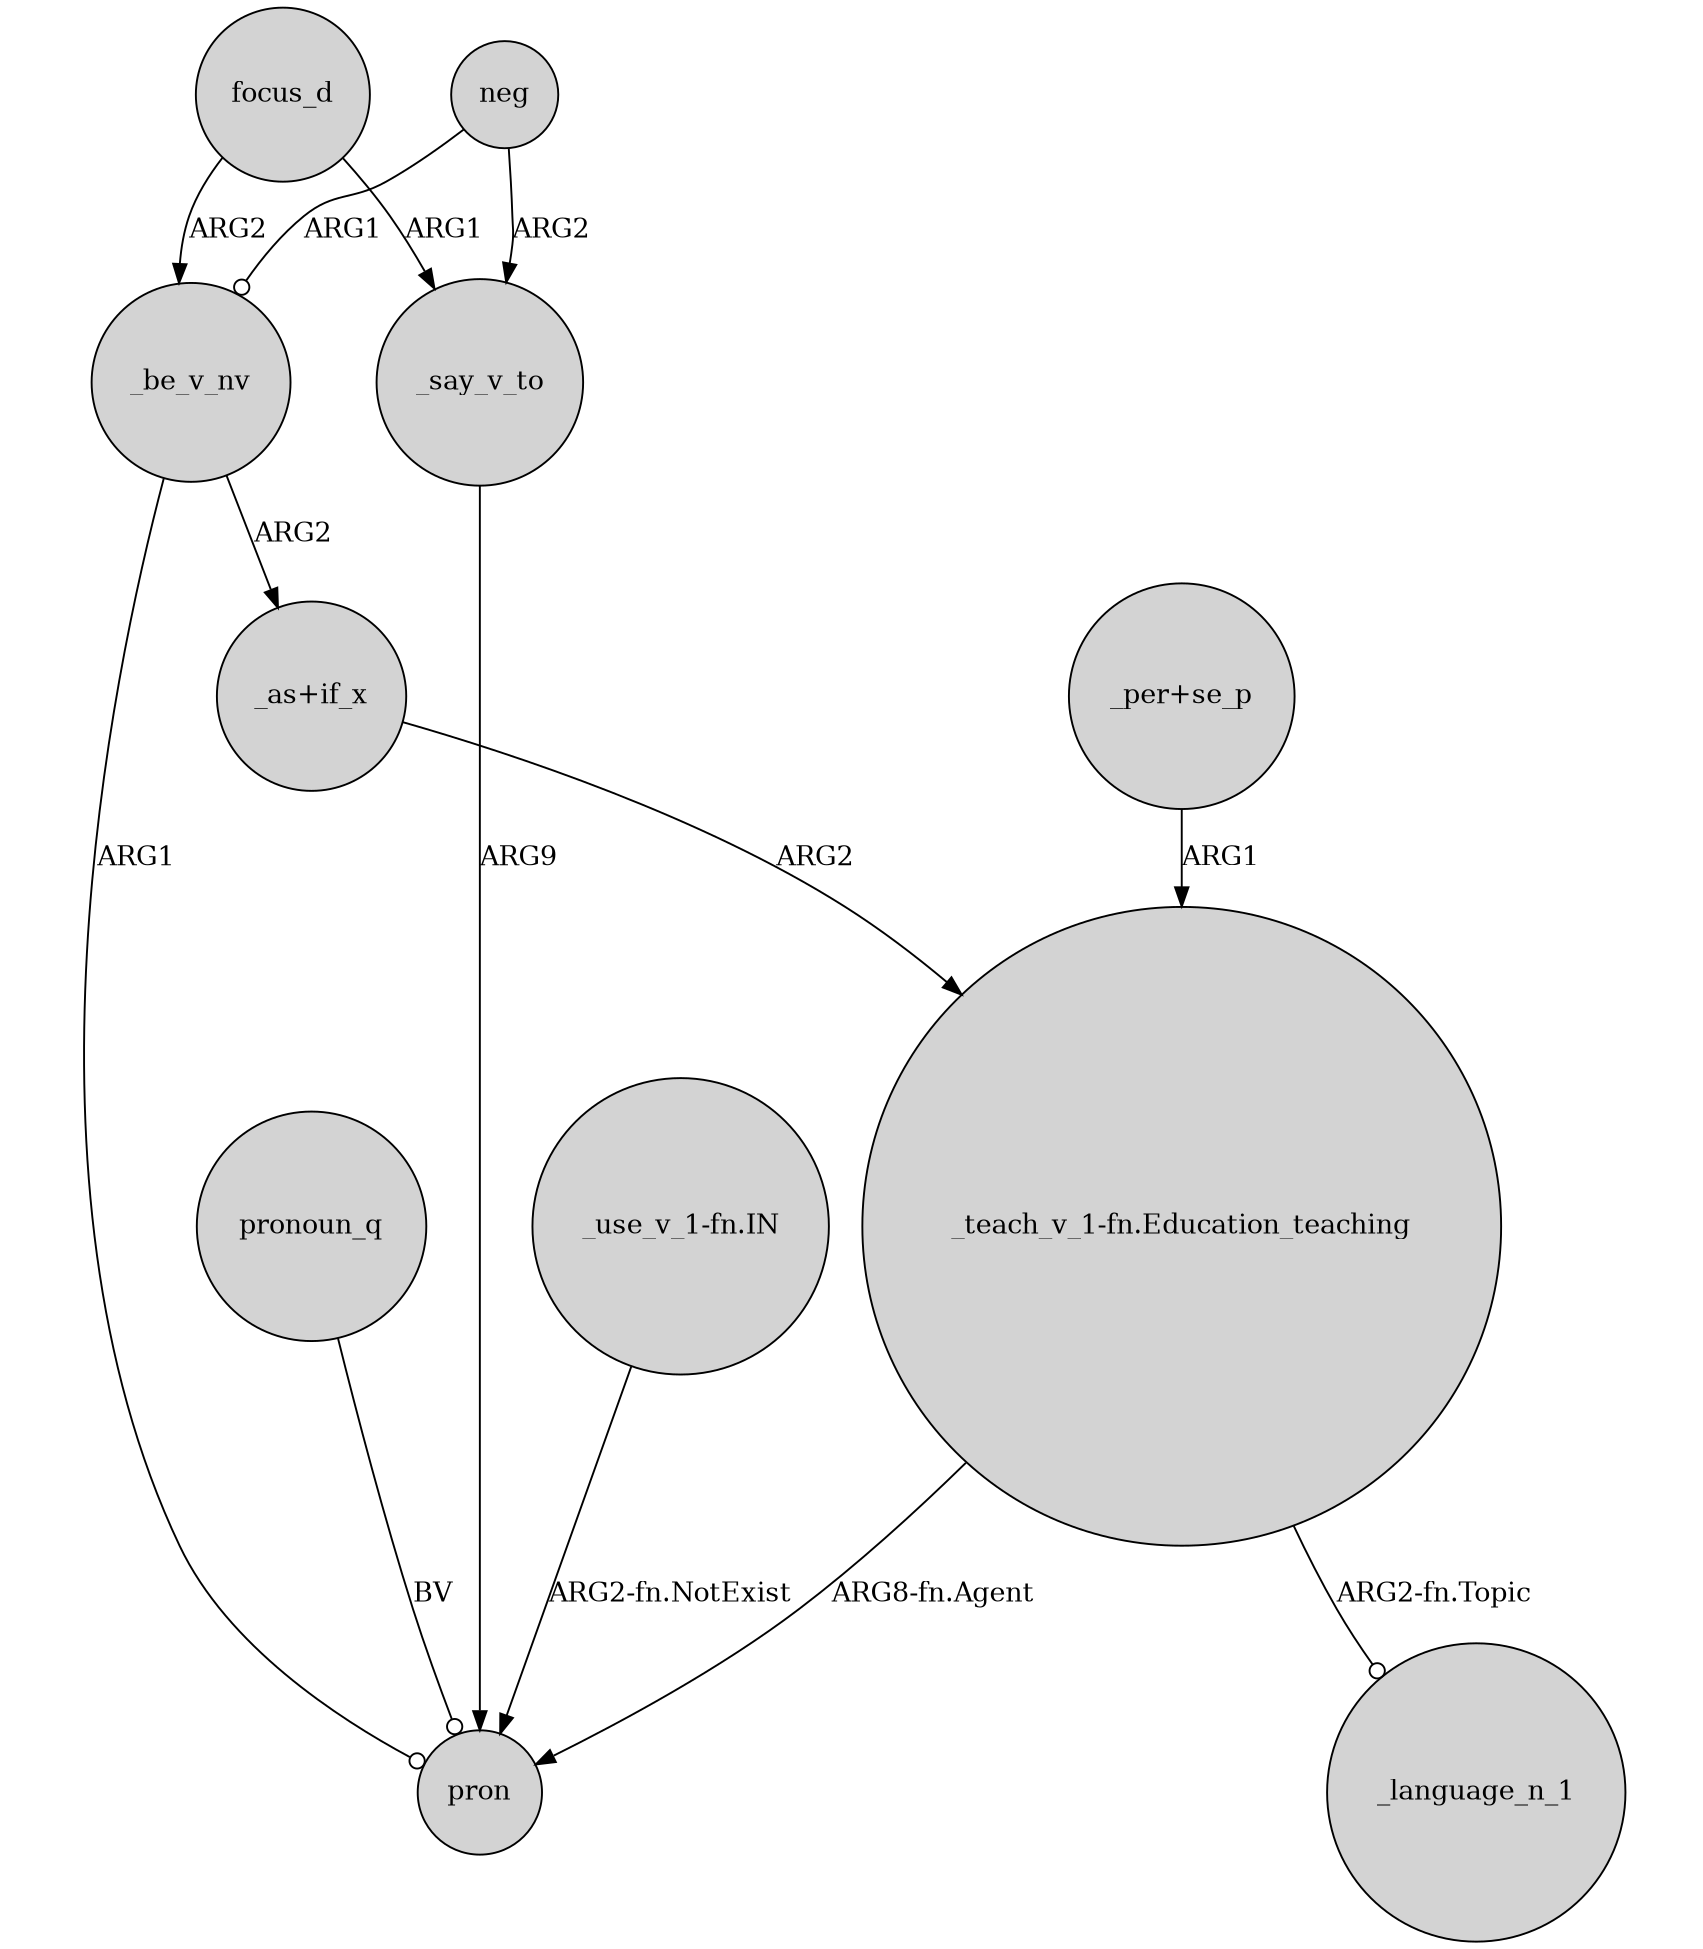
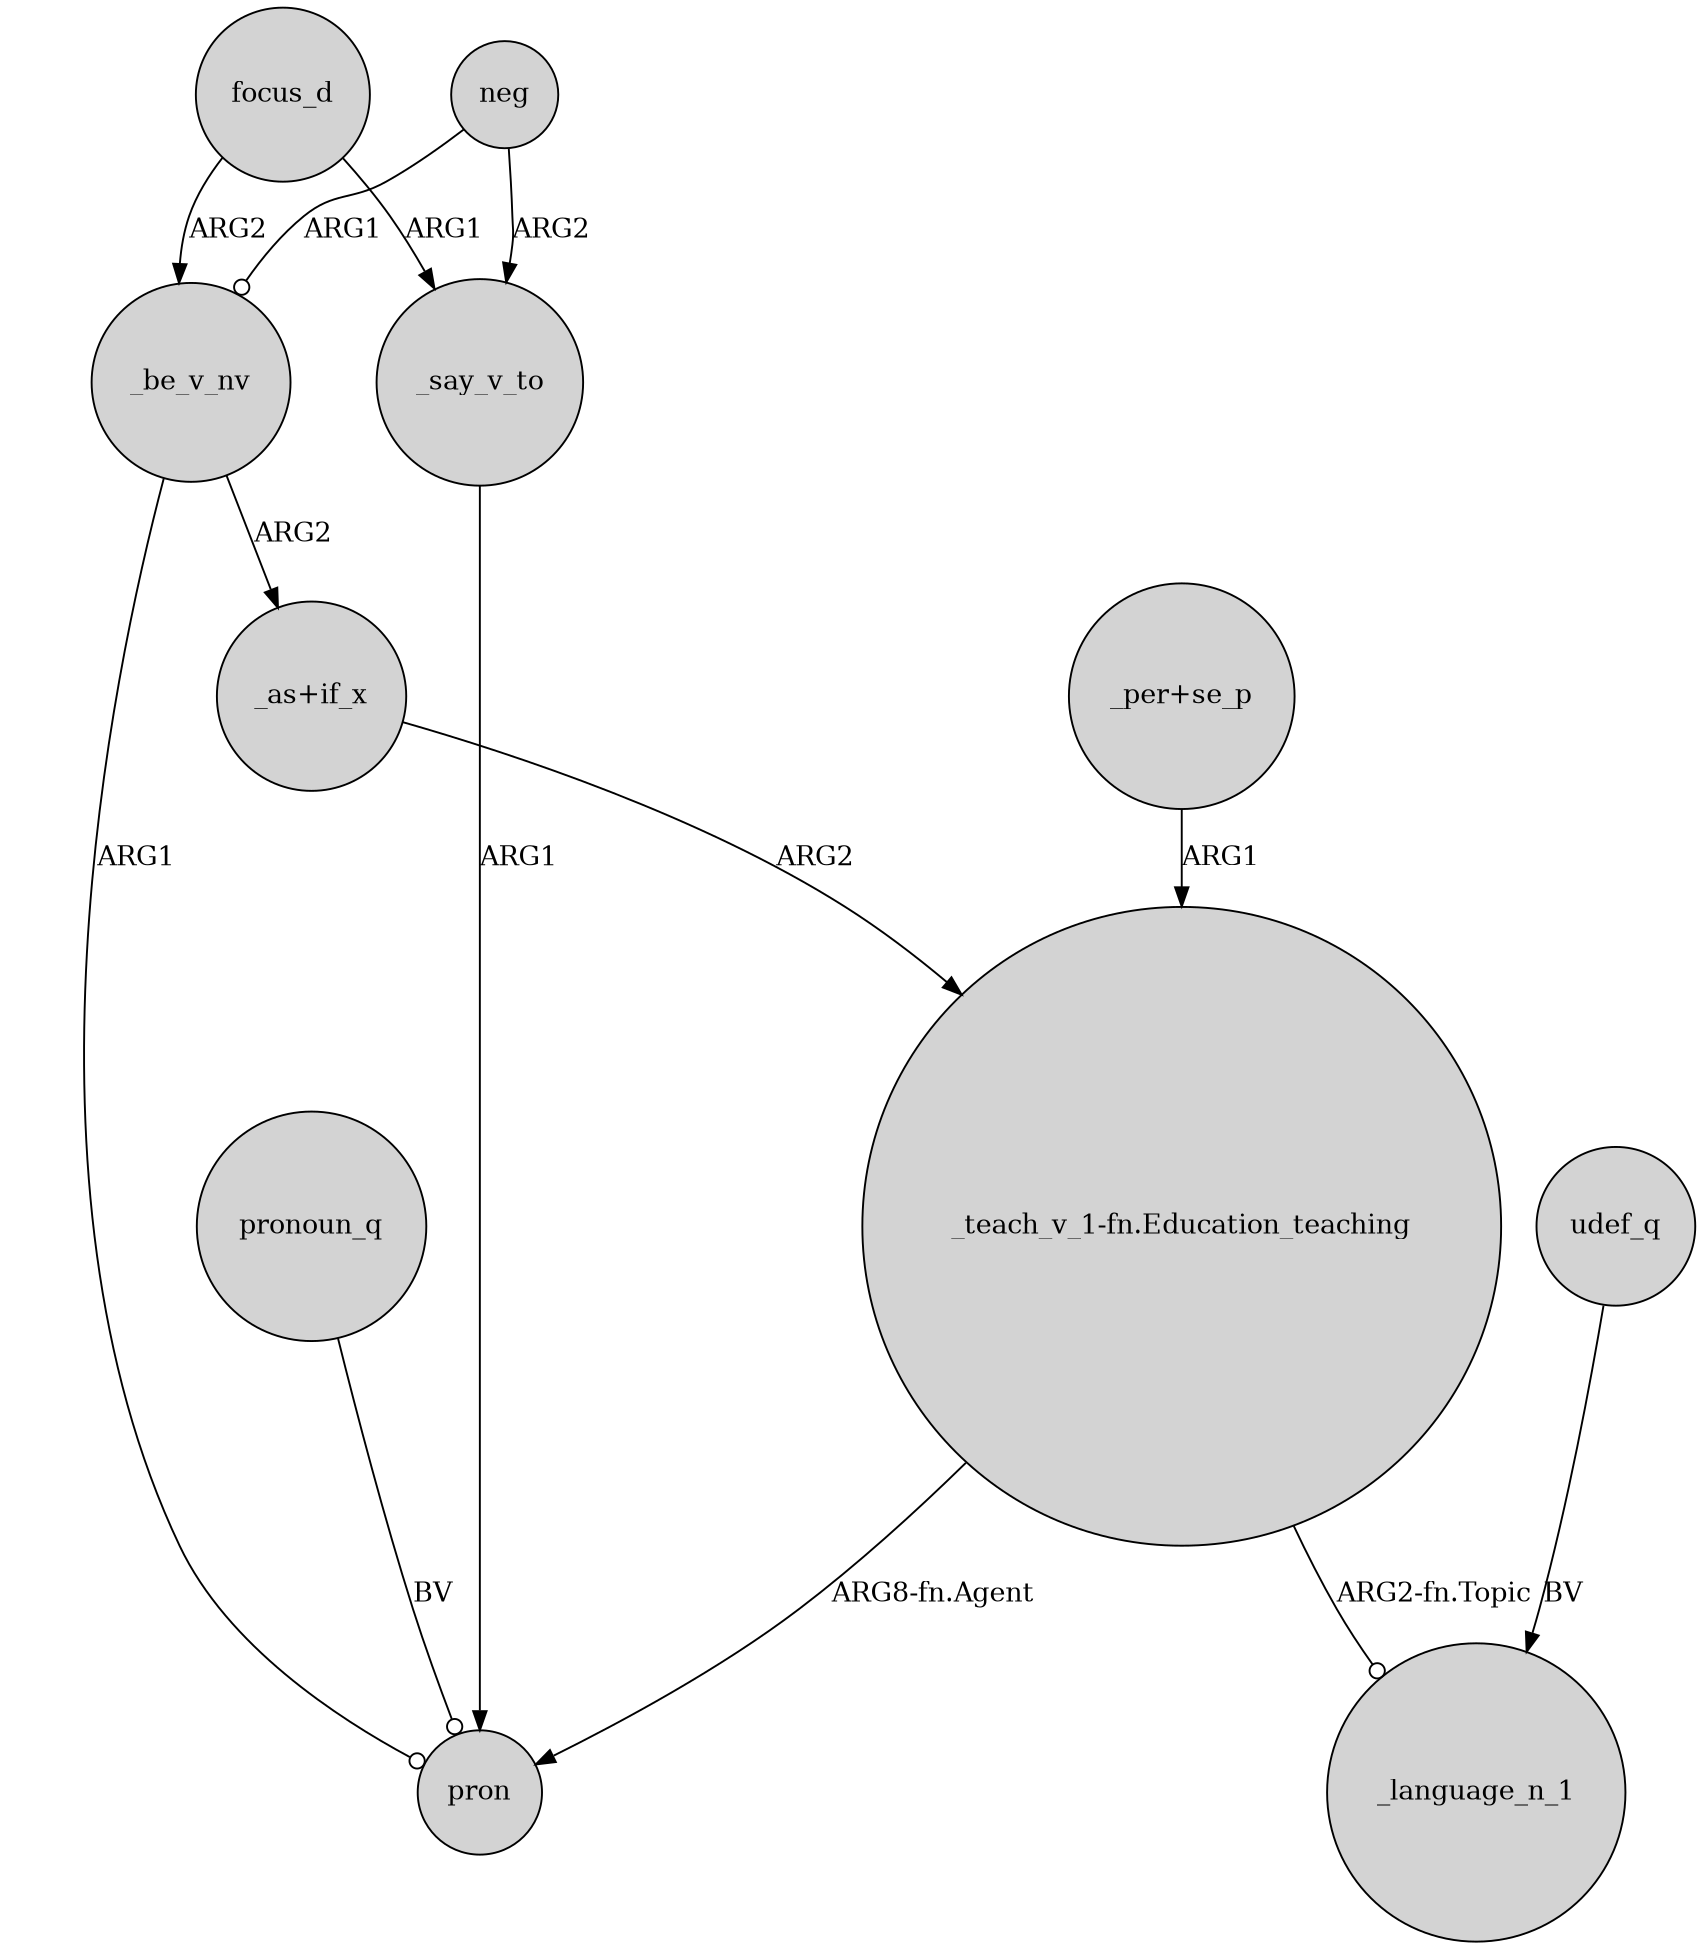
(519, 858) -> (519, 858)
(681, 1226) -> none
none -> (1616, 1226)
